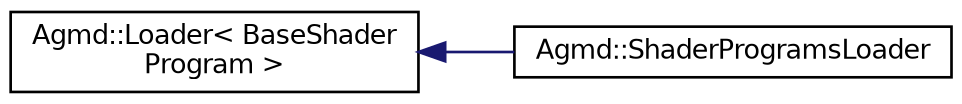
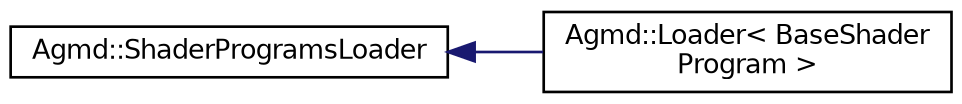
(480, 52) -> (509, 52)
